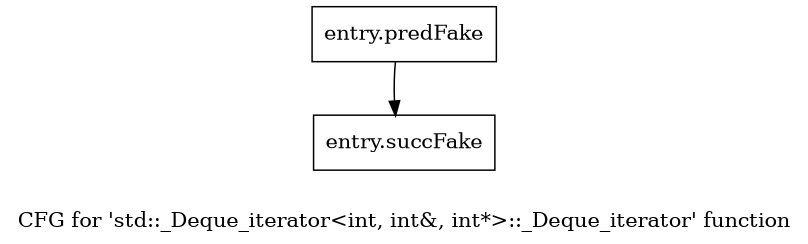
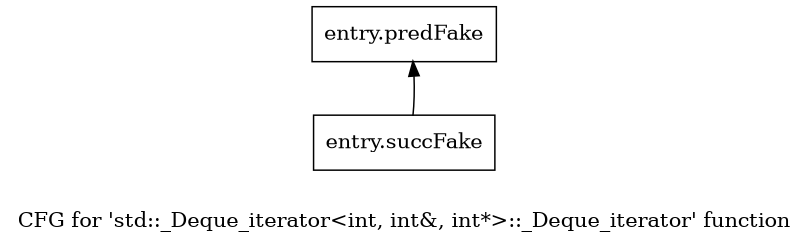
(394, 81) -> (414, 96)
